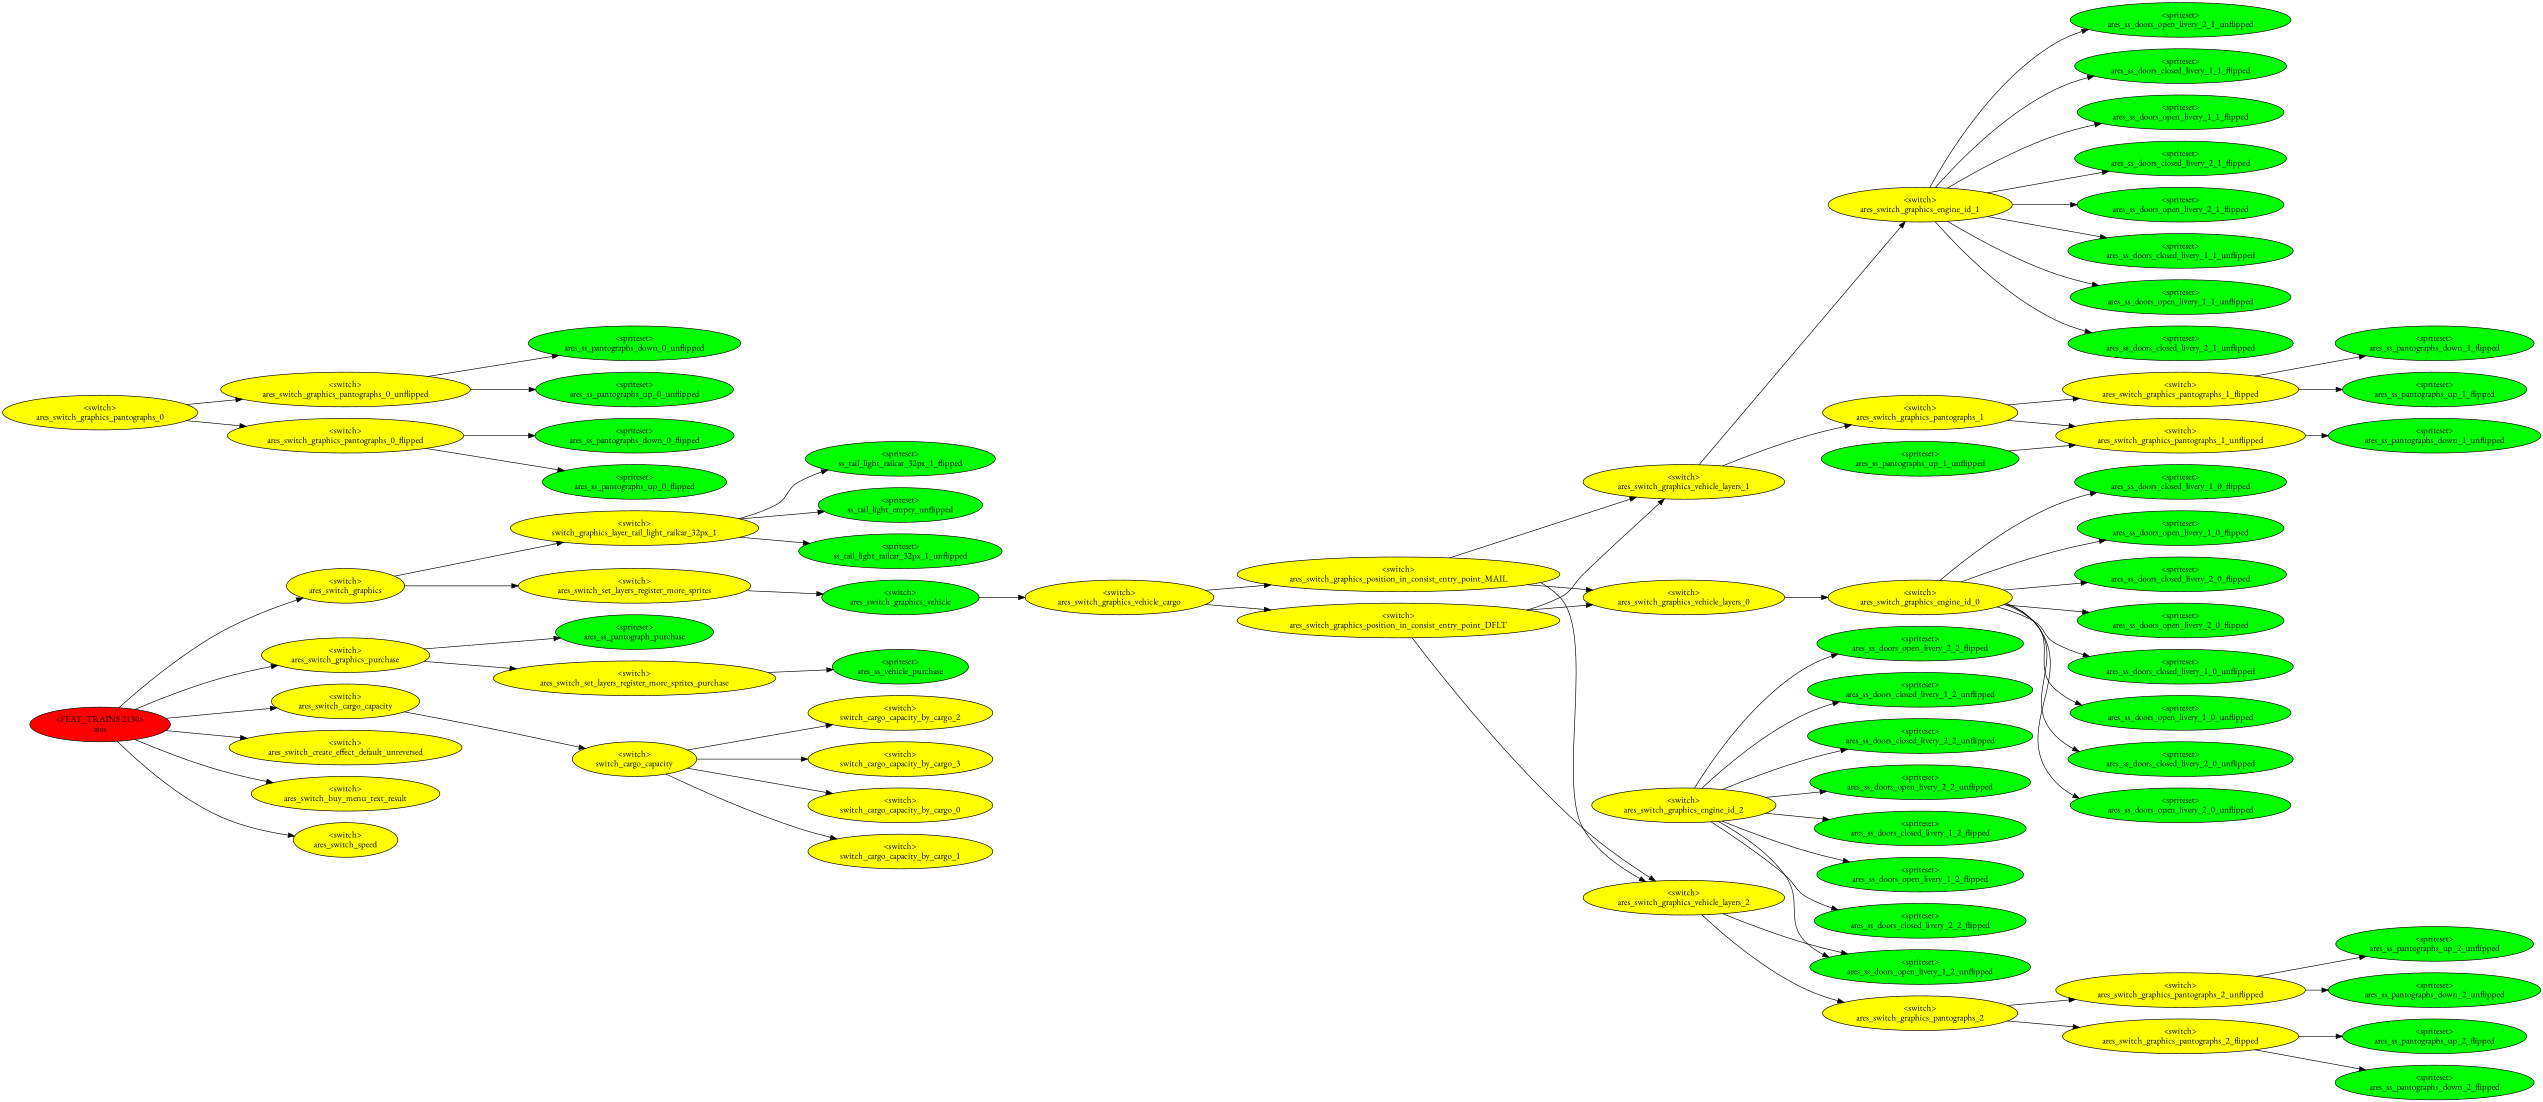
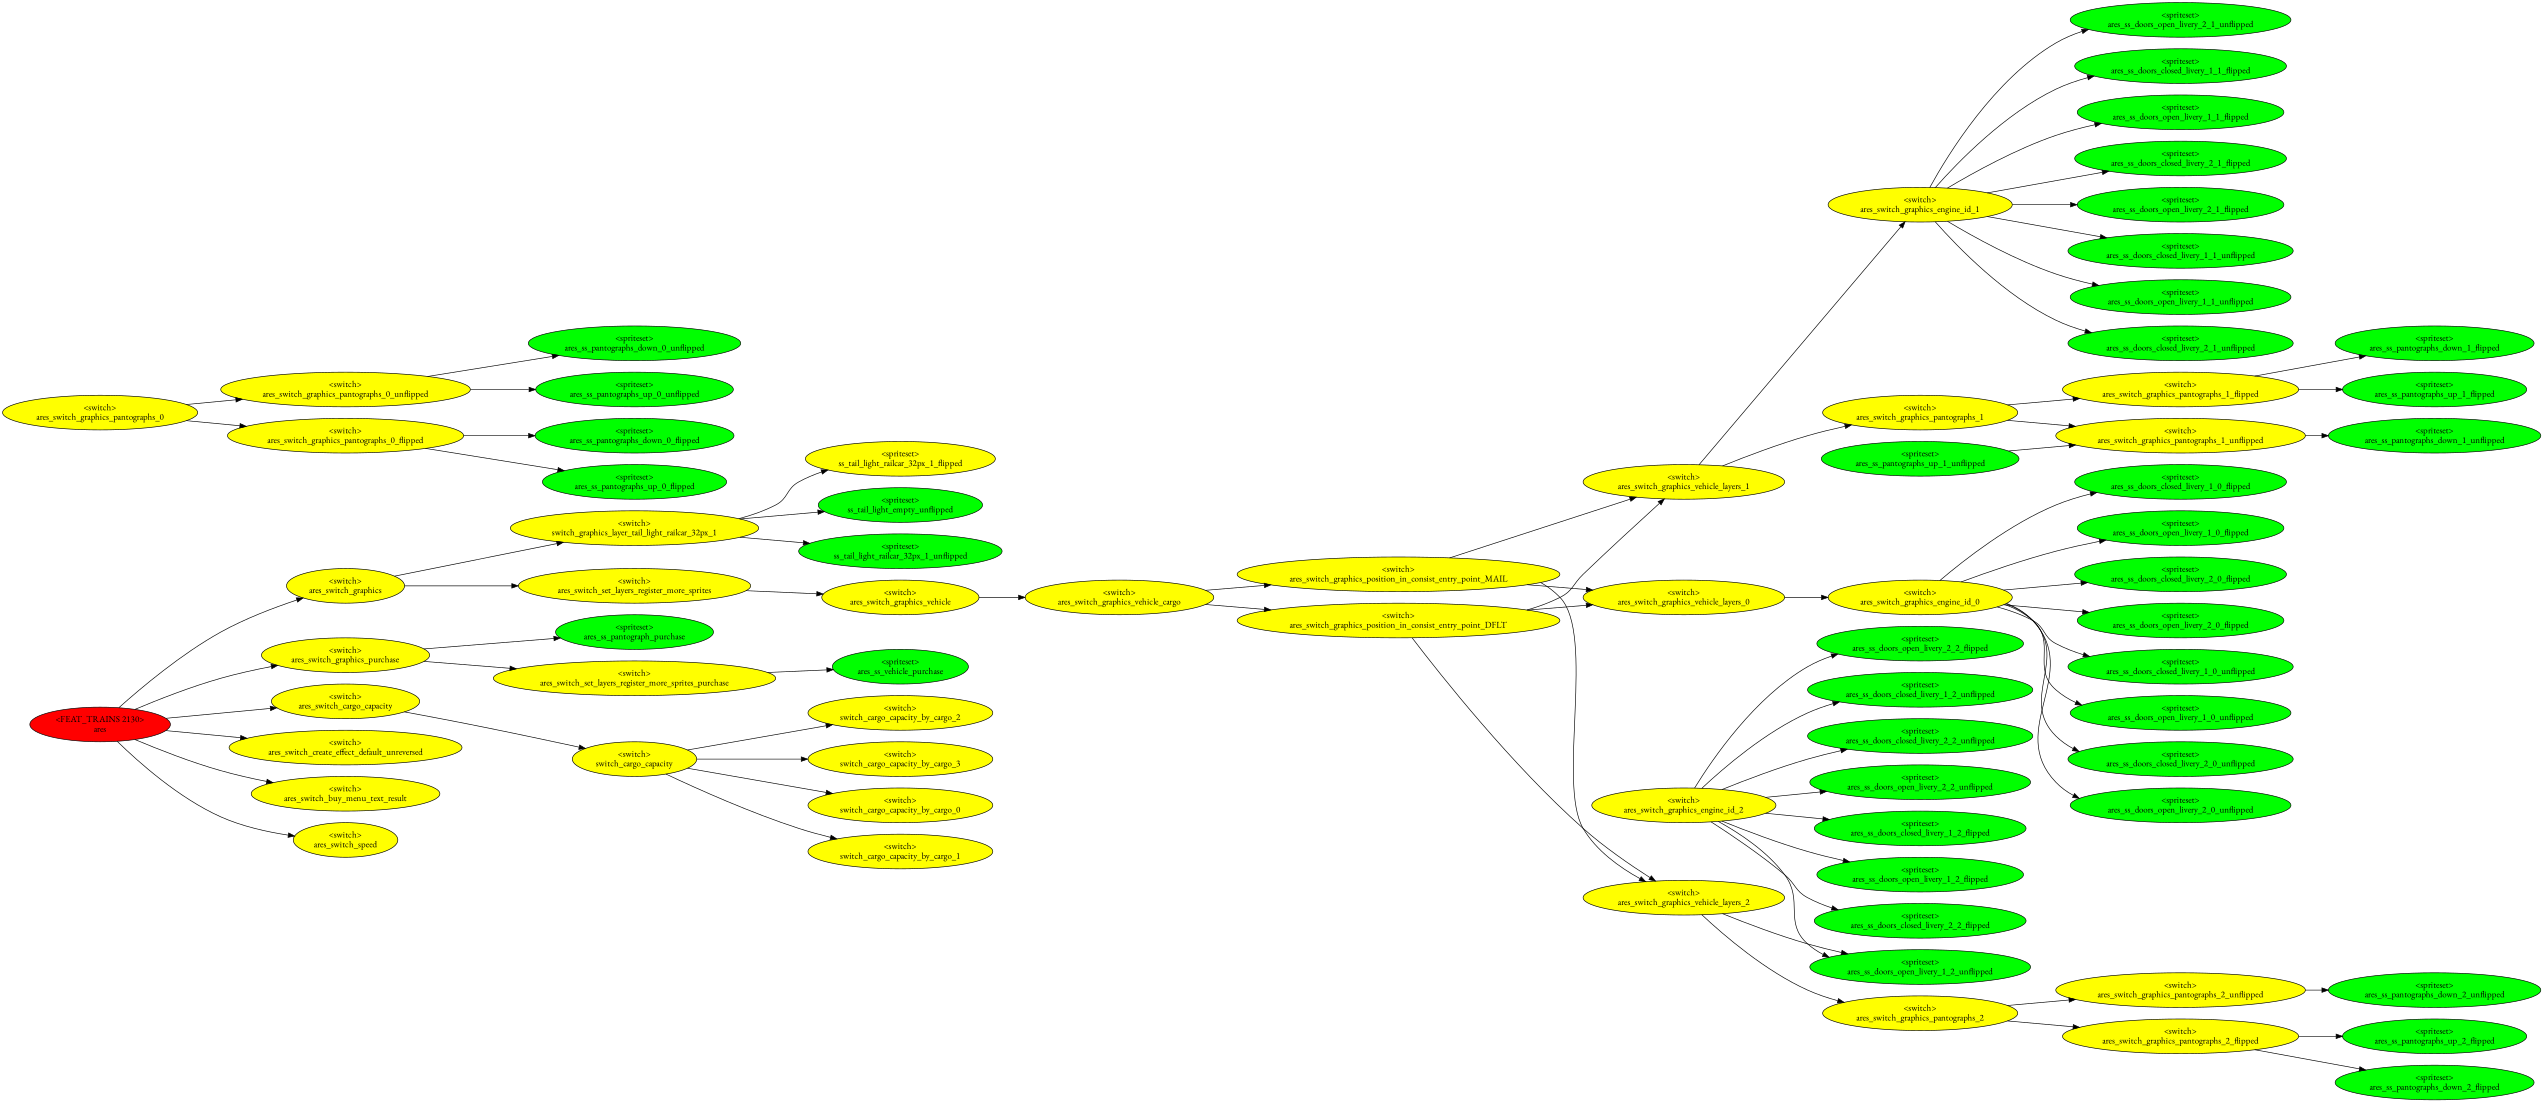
(900, 459) -> (900, 459)
(900, 597) -> (900, 597)
(2435, 944) -> none
